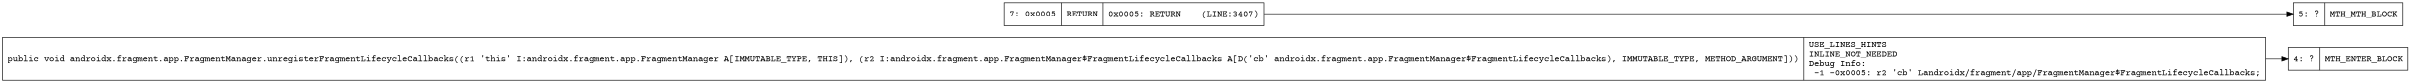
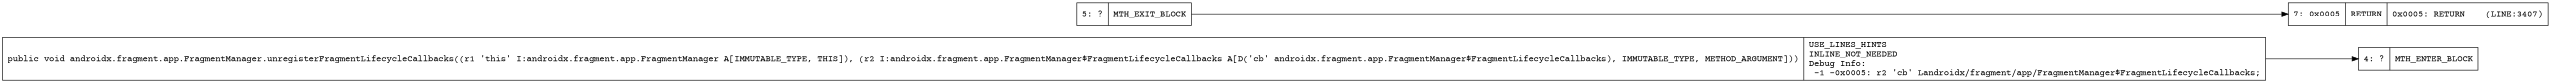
(1775, 14) -> (1737, 14)
(2364, 14) -> (1150, 14)
